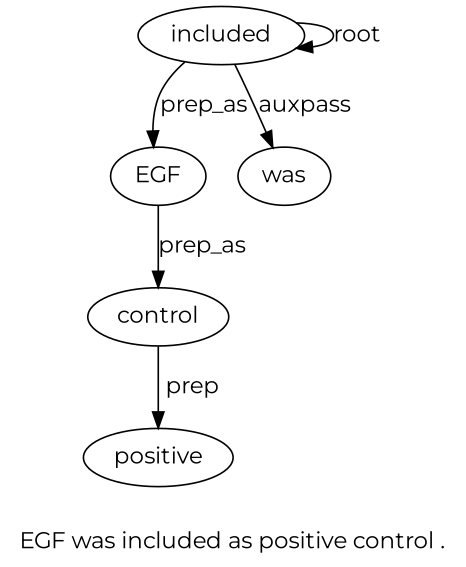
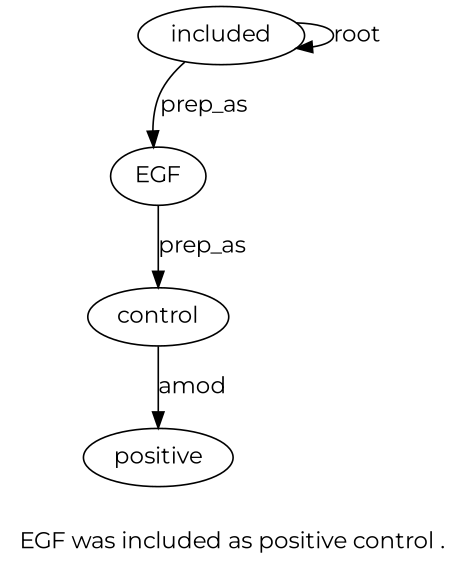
(284, 176) -> none
(193, 387) -> (193, 387)
